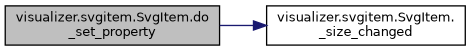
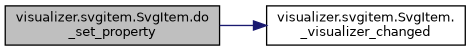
(366, 25) -> (366, 25)
